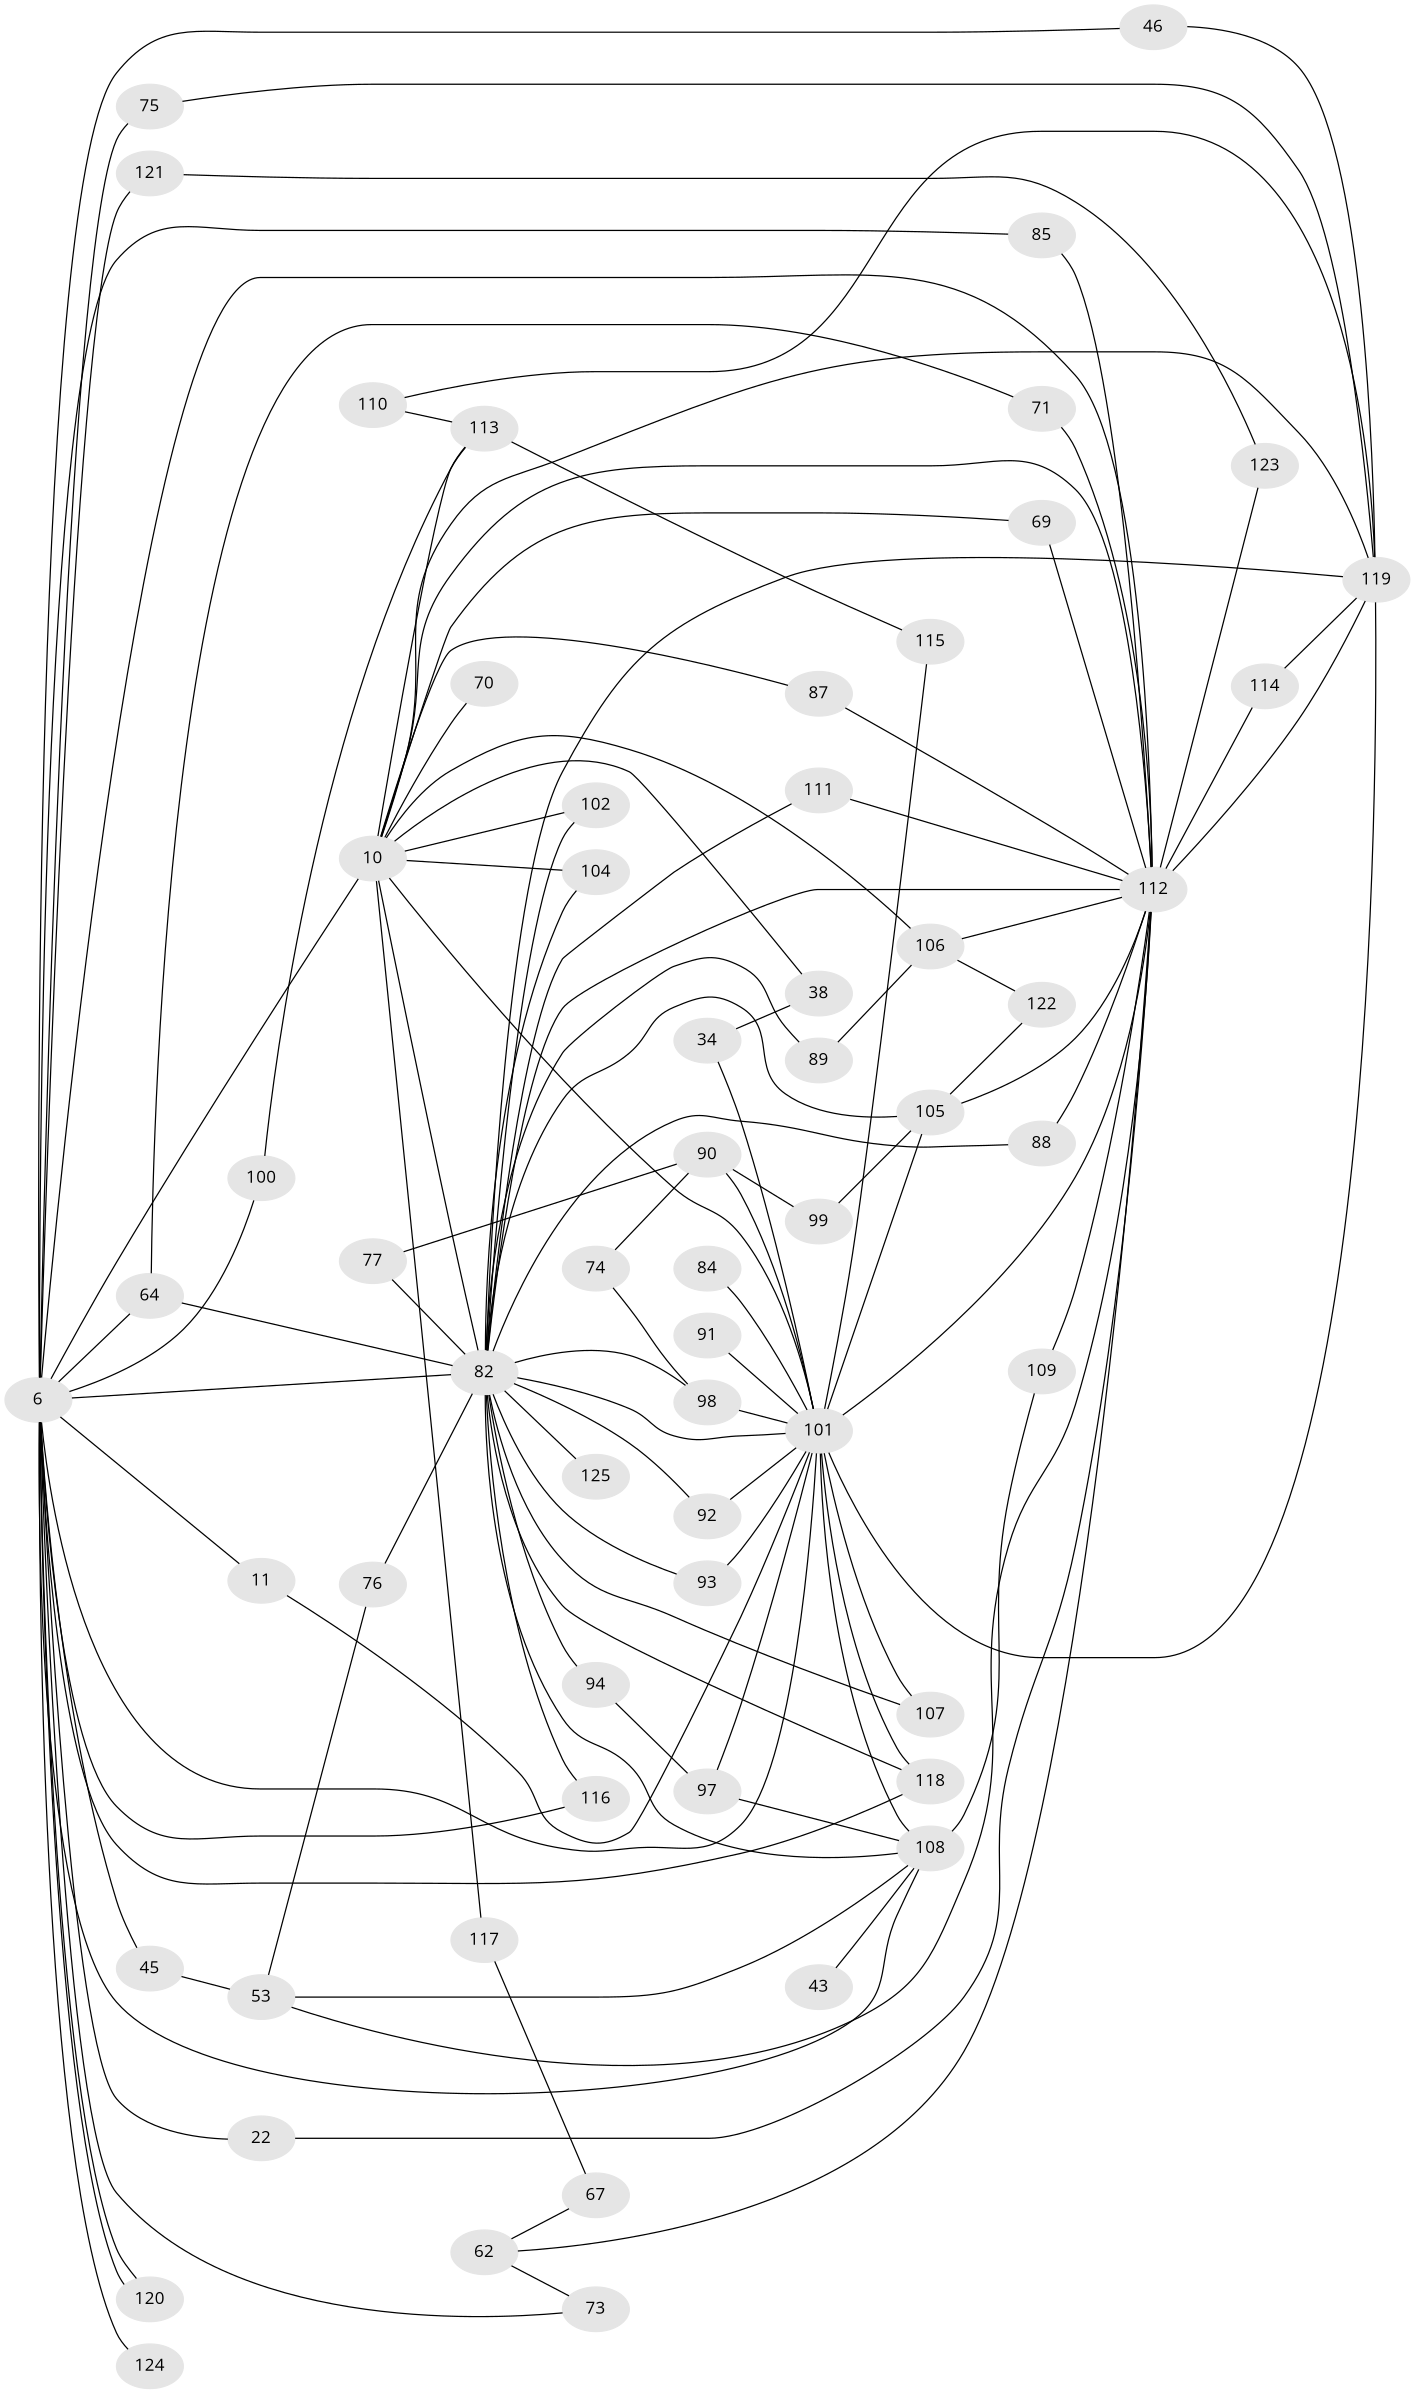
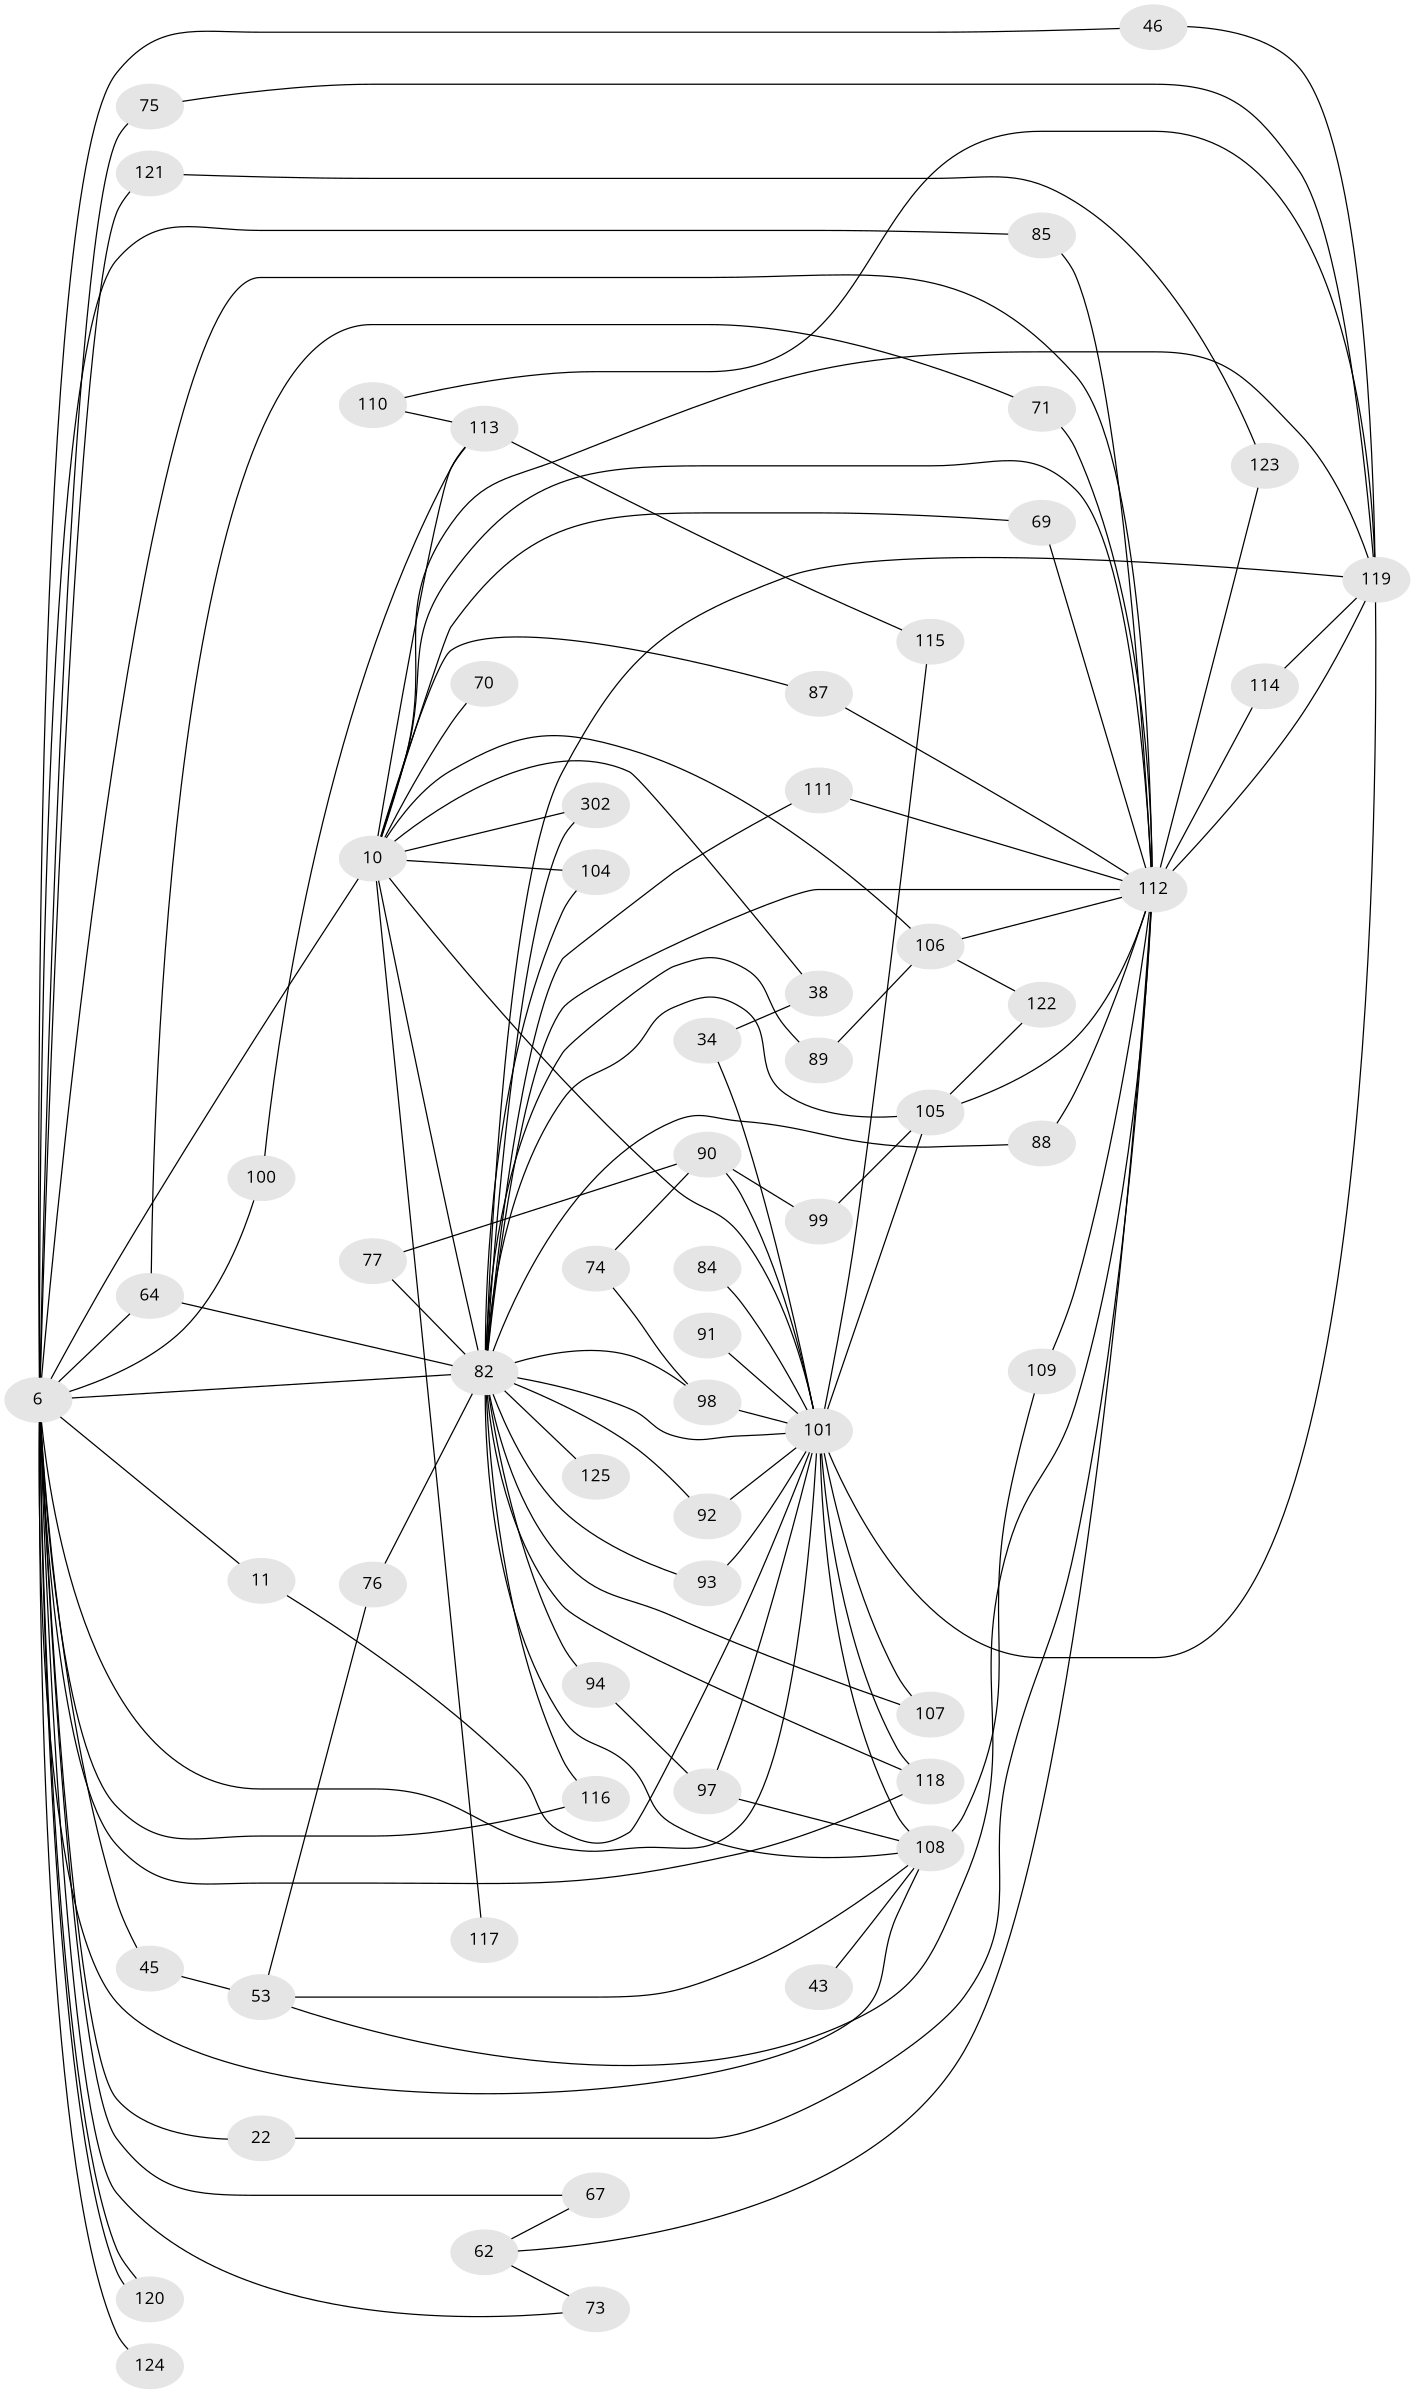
(596, 805) -> (596, 805)
(1060, 1201) -> none
(542, 2073) -> (96, 2072)
